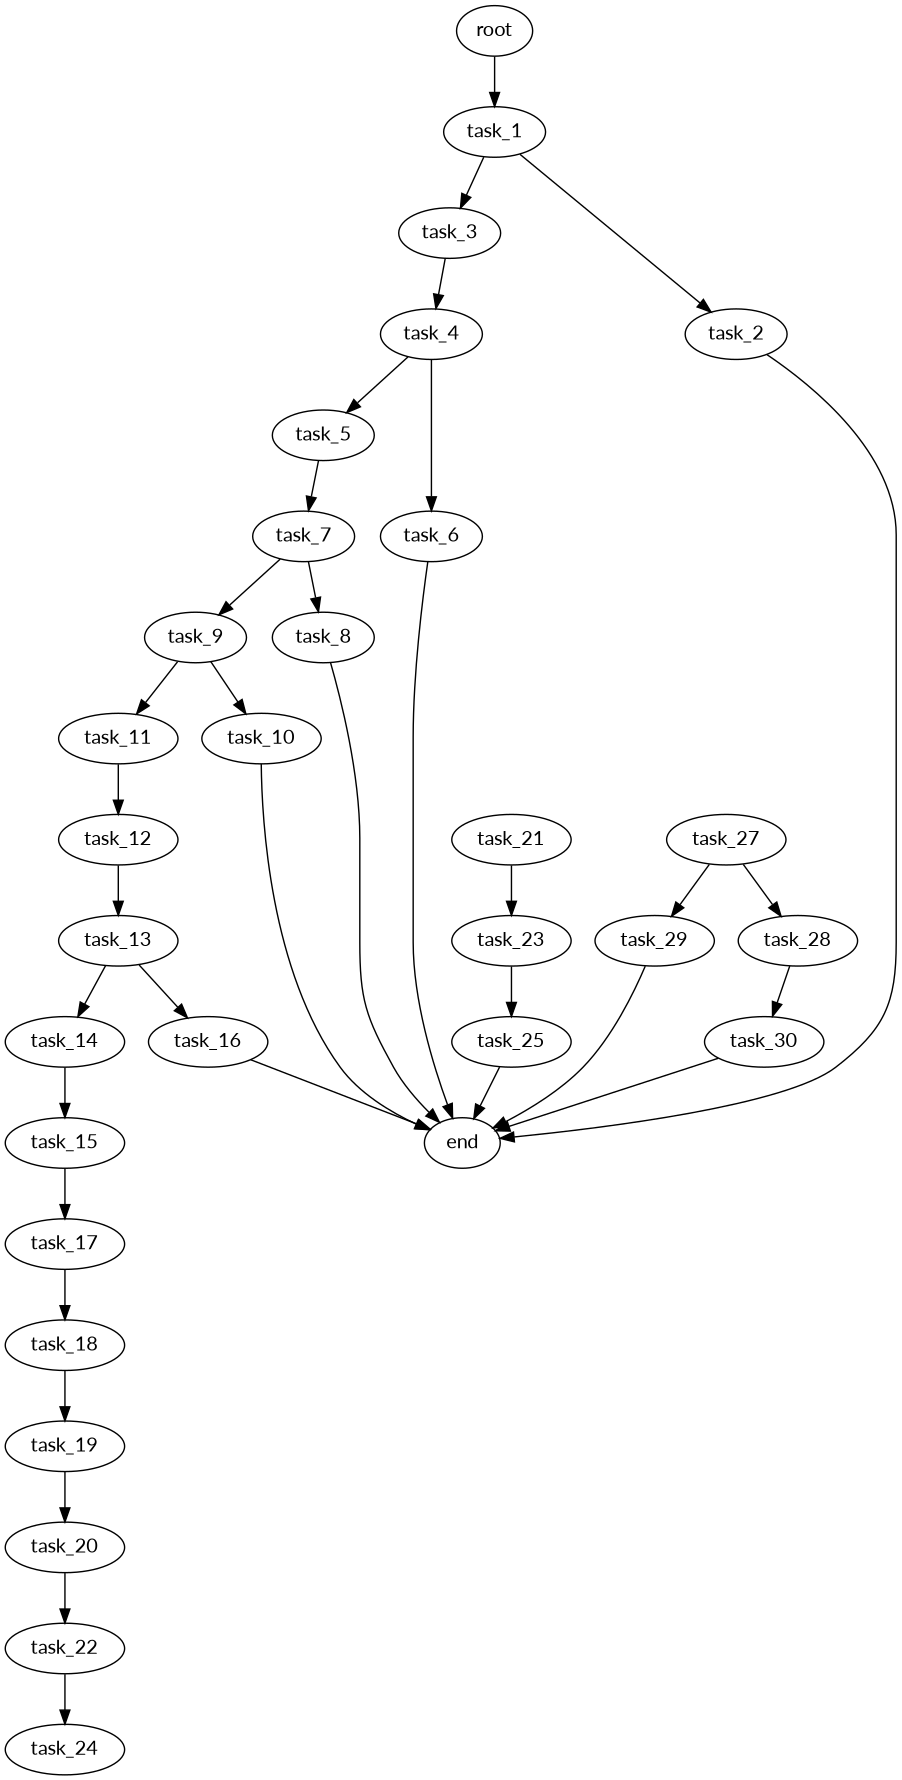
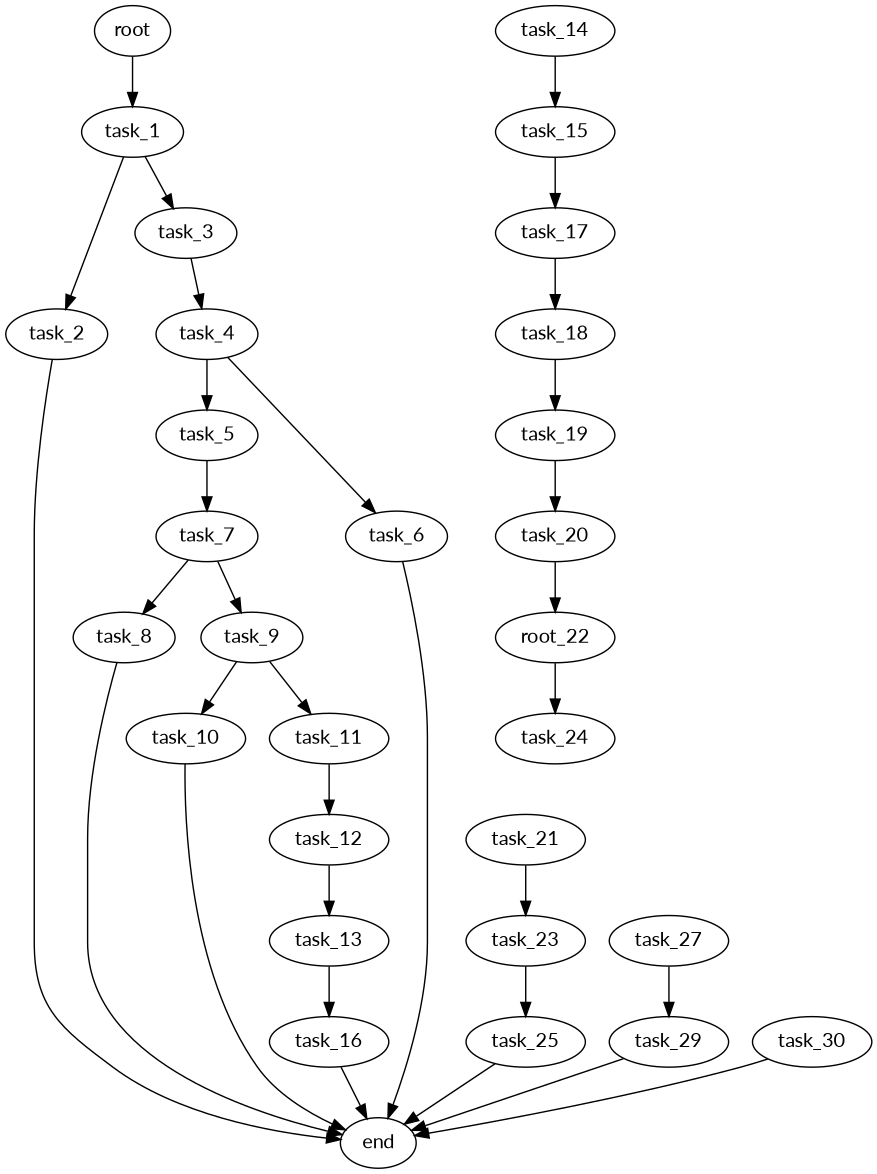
(798, 941) -> none
(95, 985) -> none
(65, 1648) -> (555, 637)
